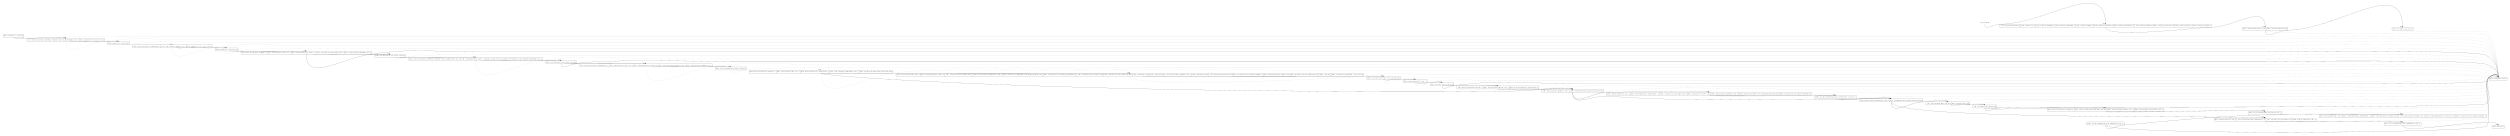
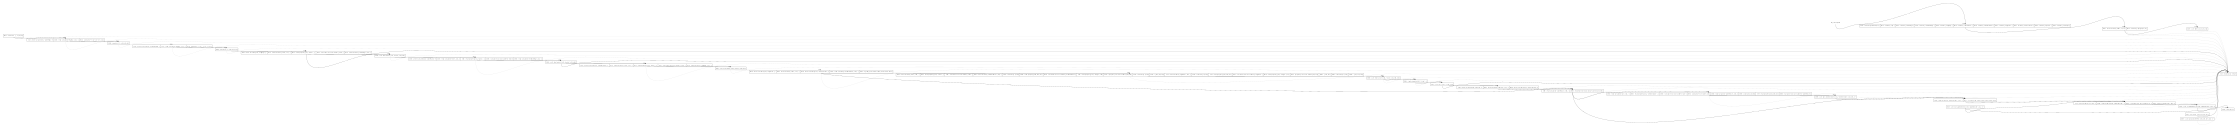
(1948, 103) -> none
(2106, 110) -> none
(2403, 116) -> none
